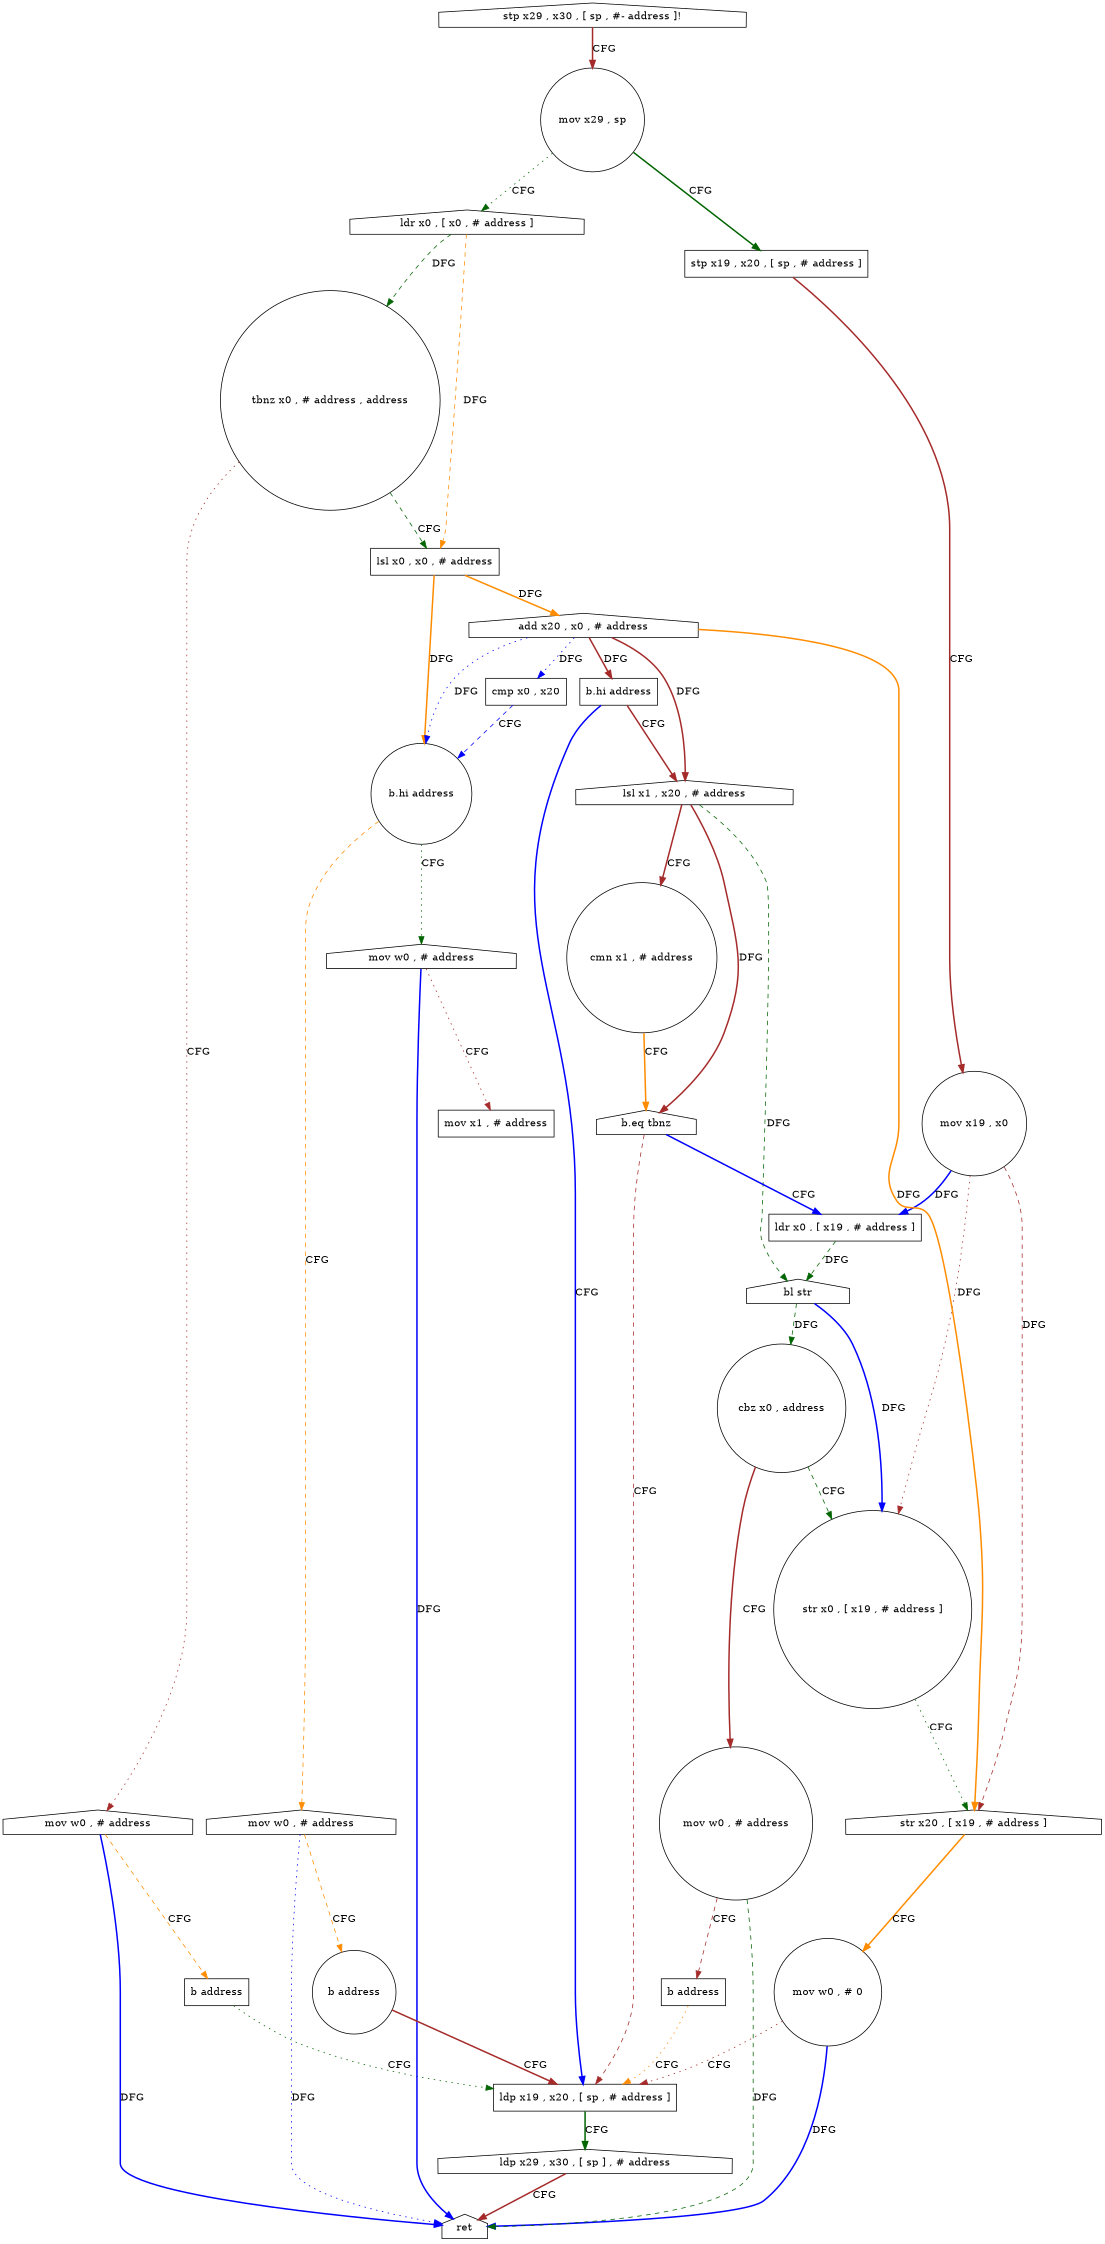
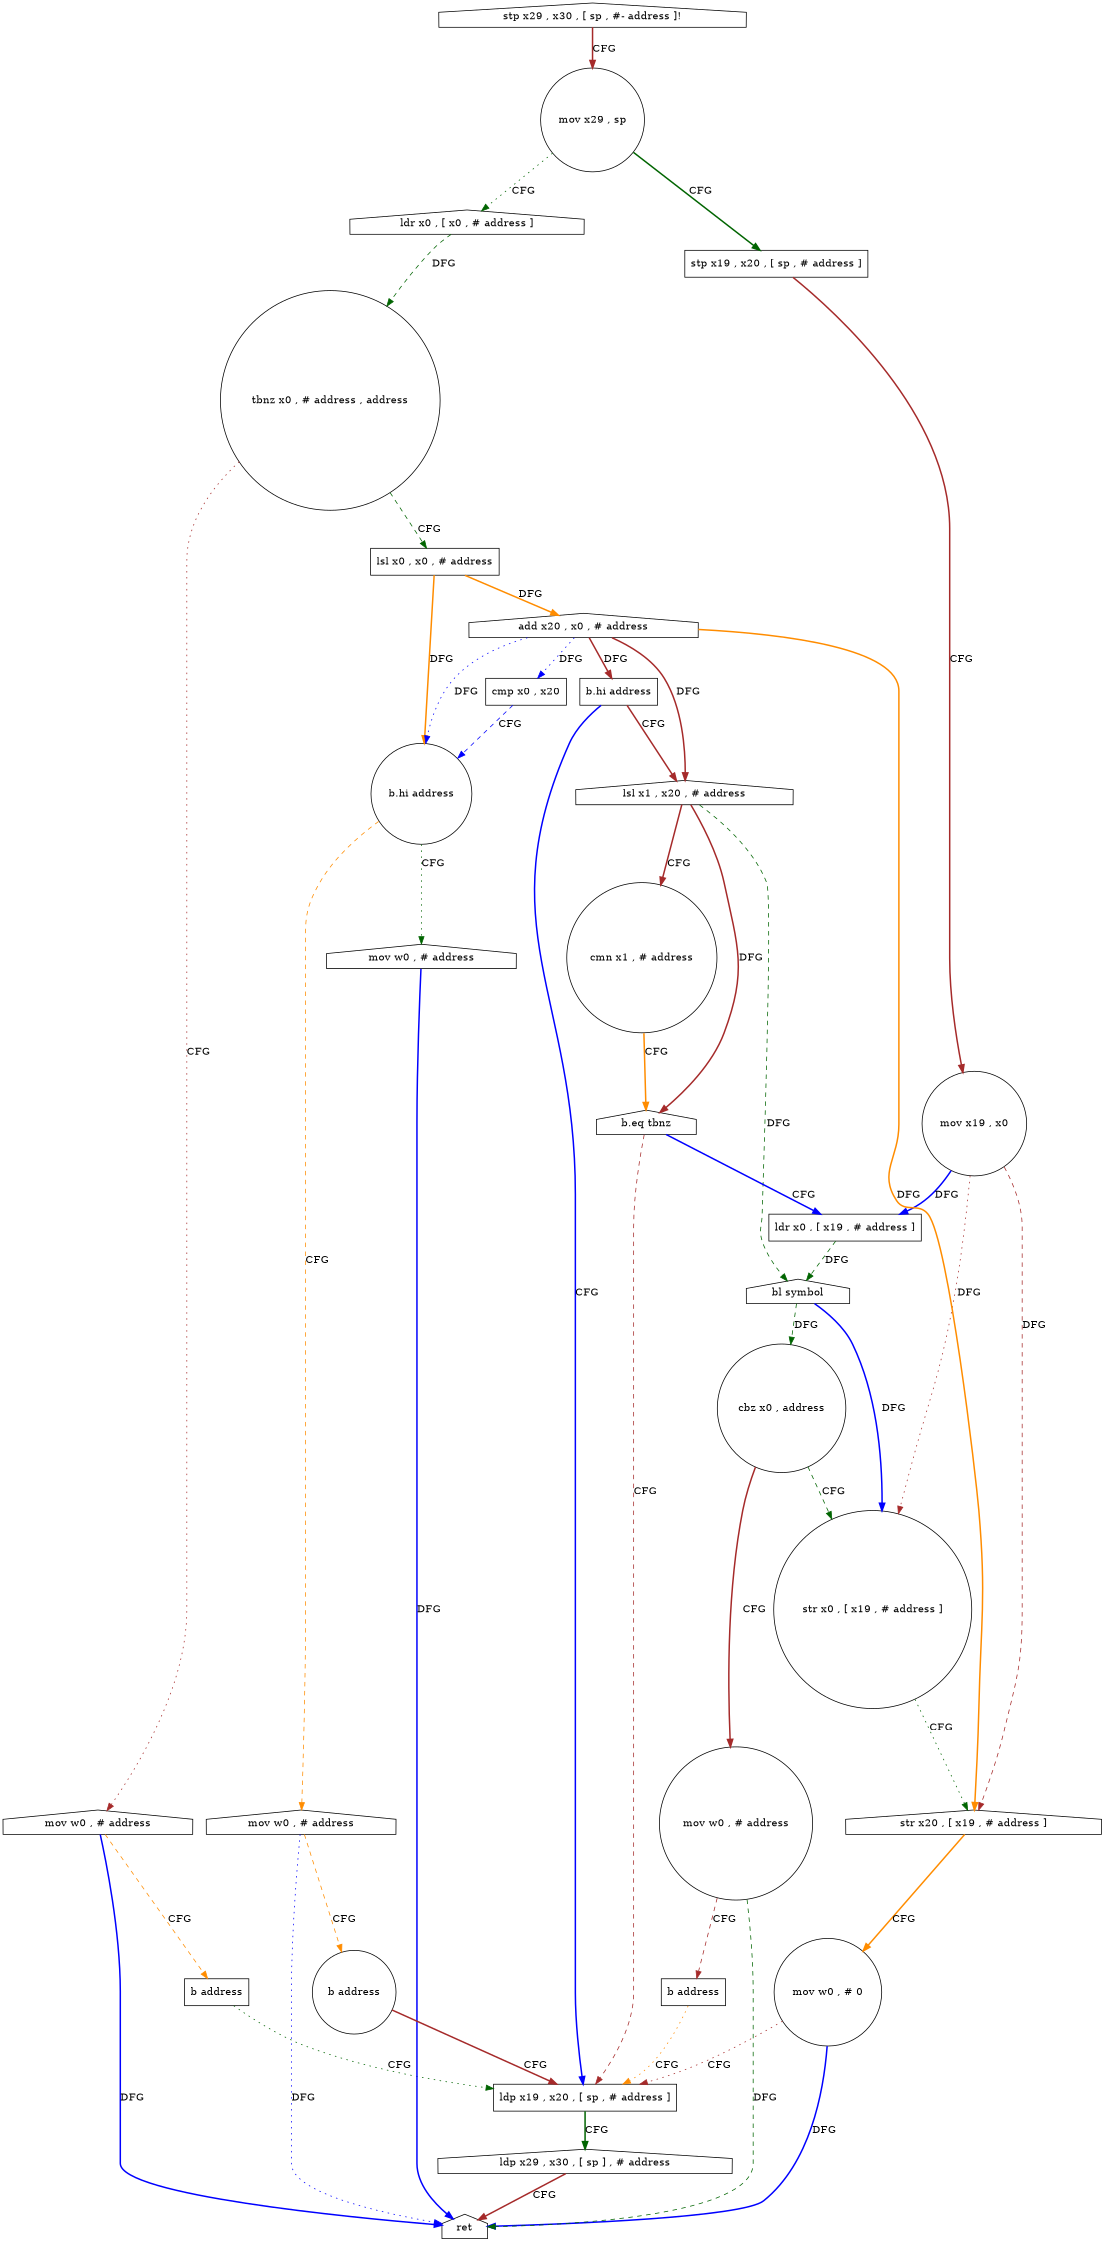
(456, 388) -> none
(496, 1124) -> none
(798, 1293) -> (798, 1293)
